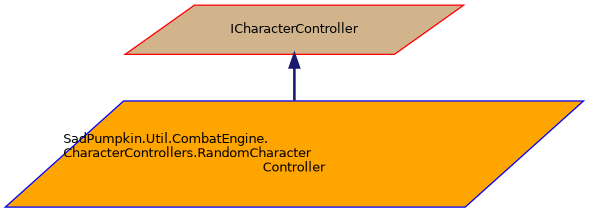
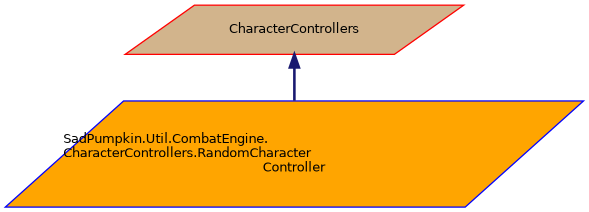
(294, 30) -> (294, 30)
